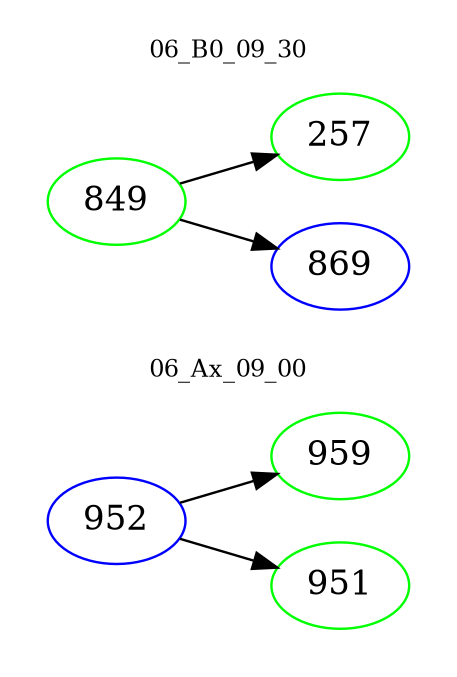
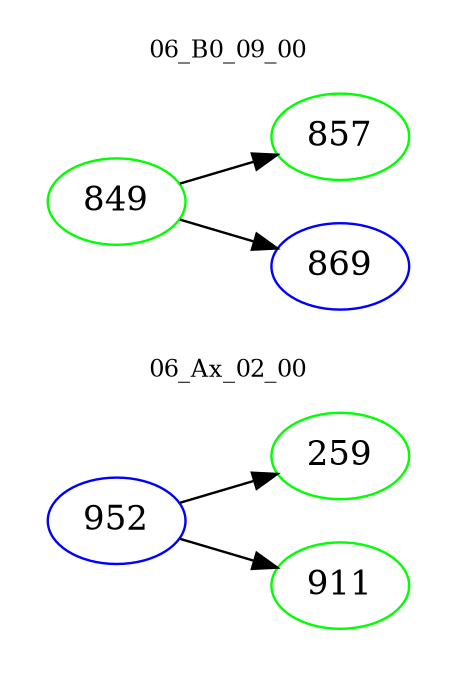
(228, 52) -> (228, 52)
(340, 137) -> (340, 137)
(228, 371) -> (228, 371)
(340, 456) -> (340, 456)
(340, 586) -> (340, 586)
